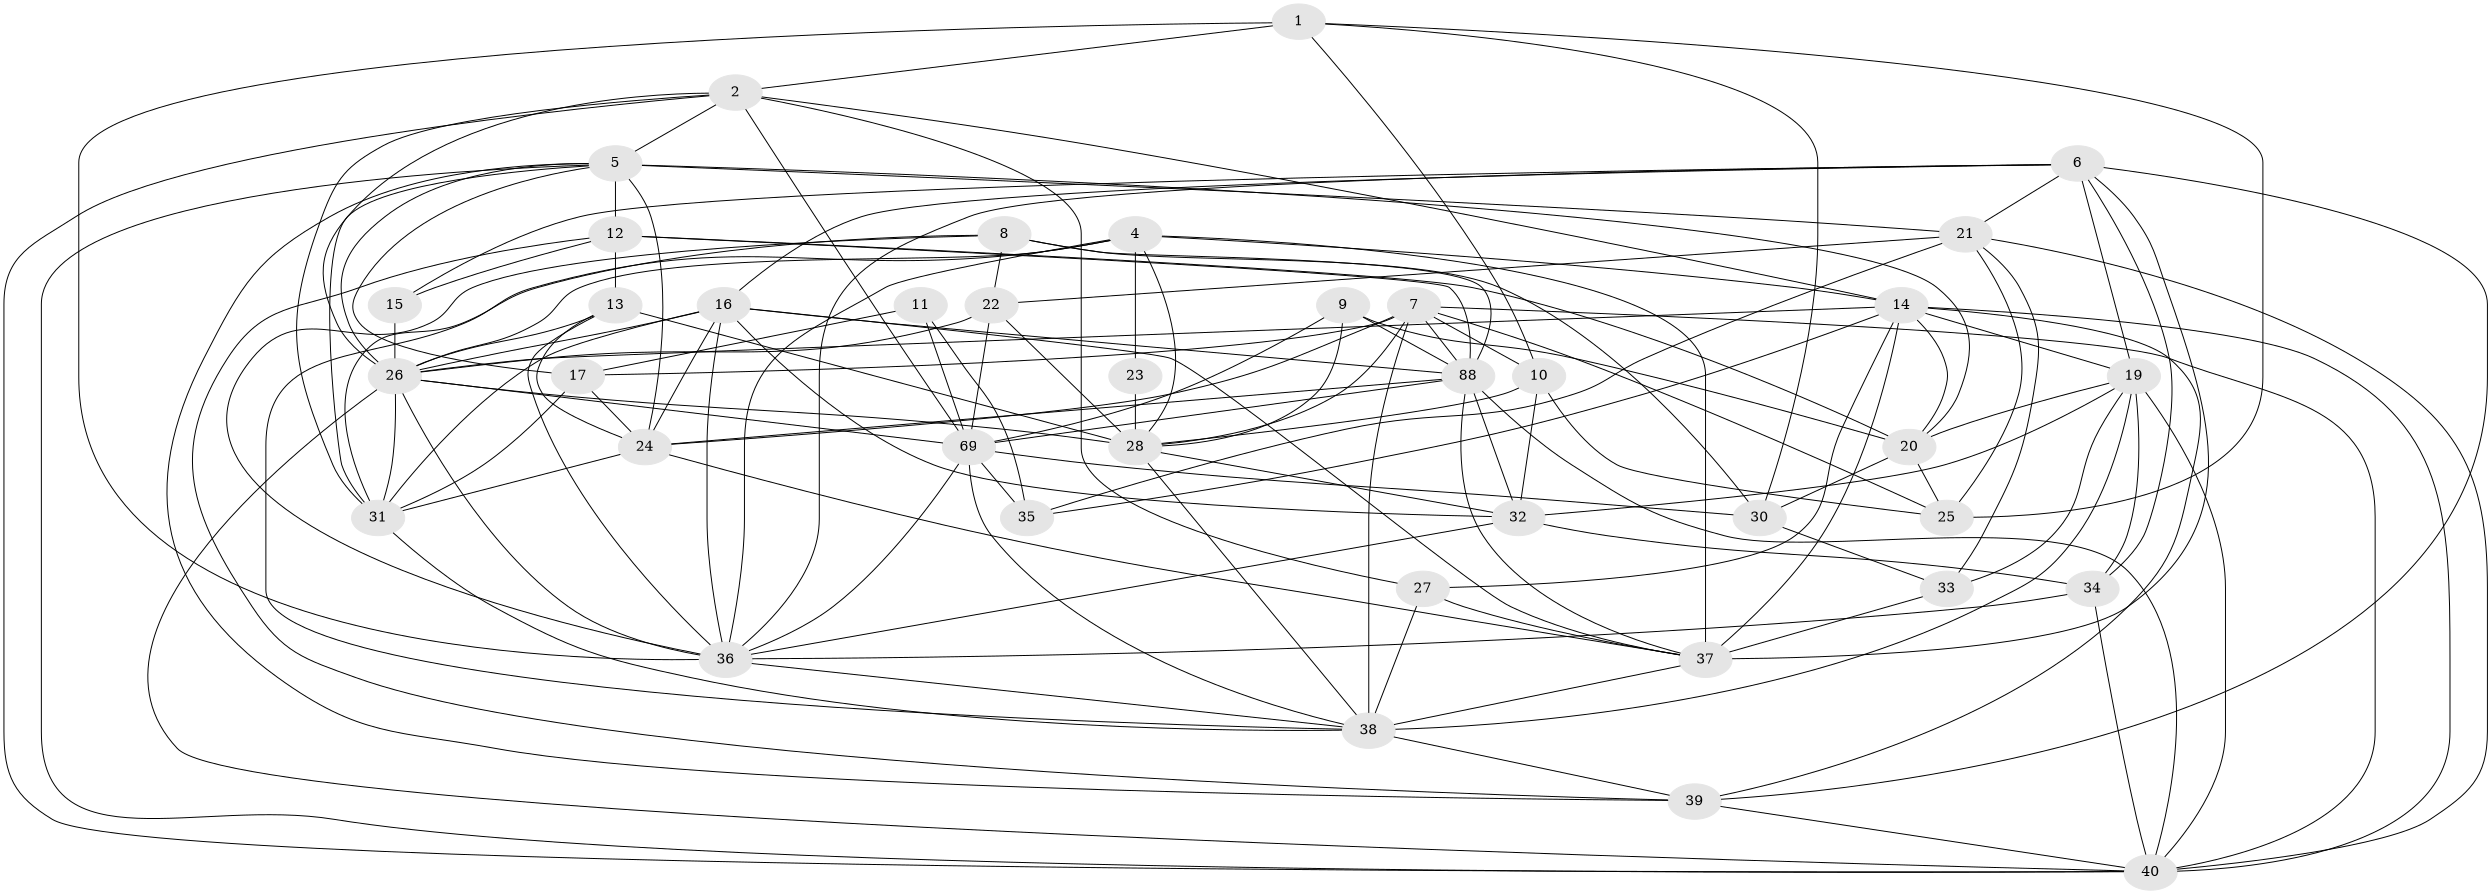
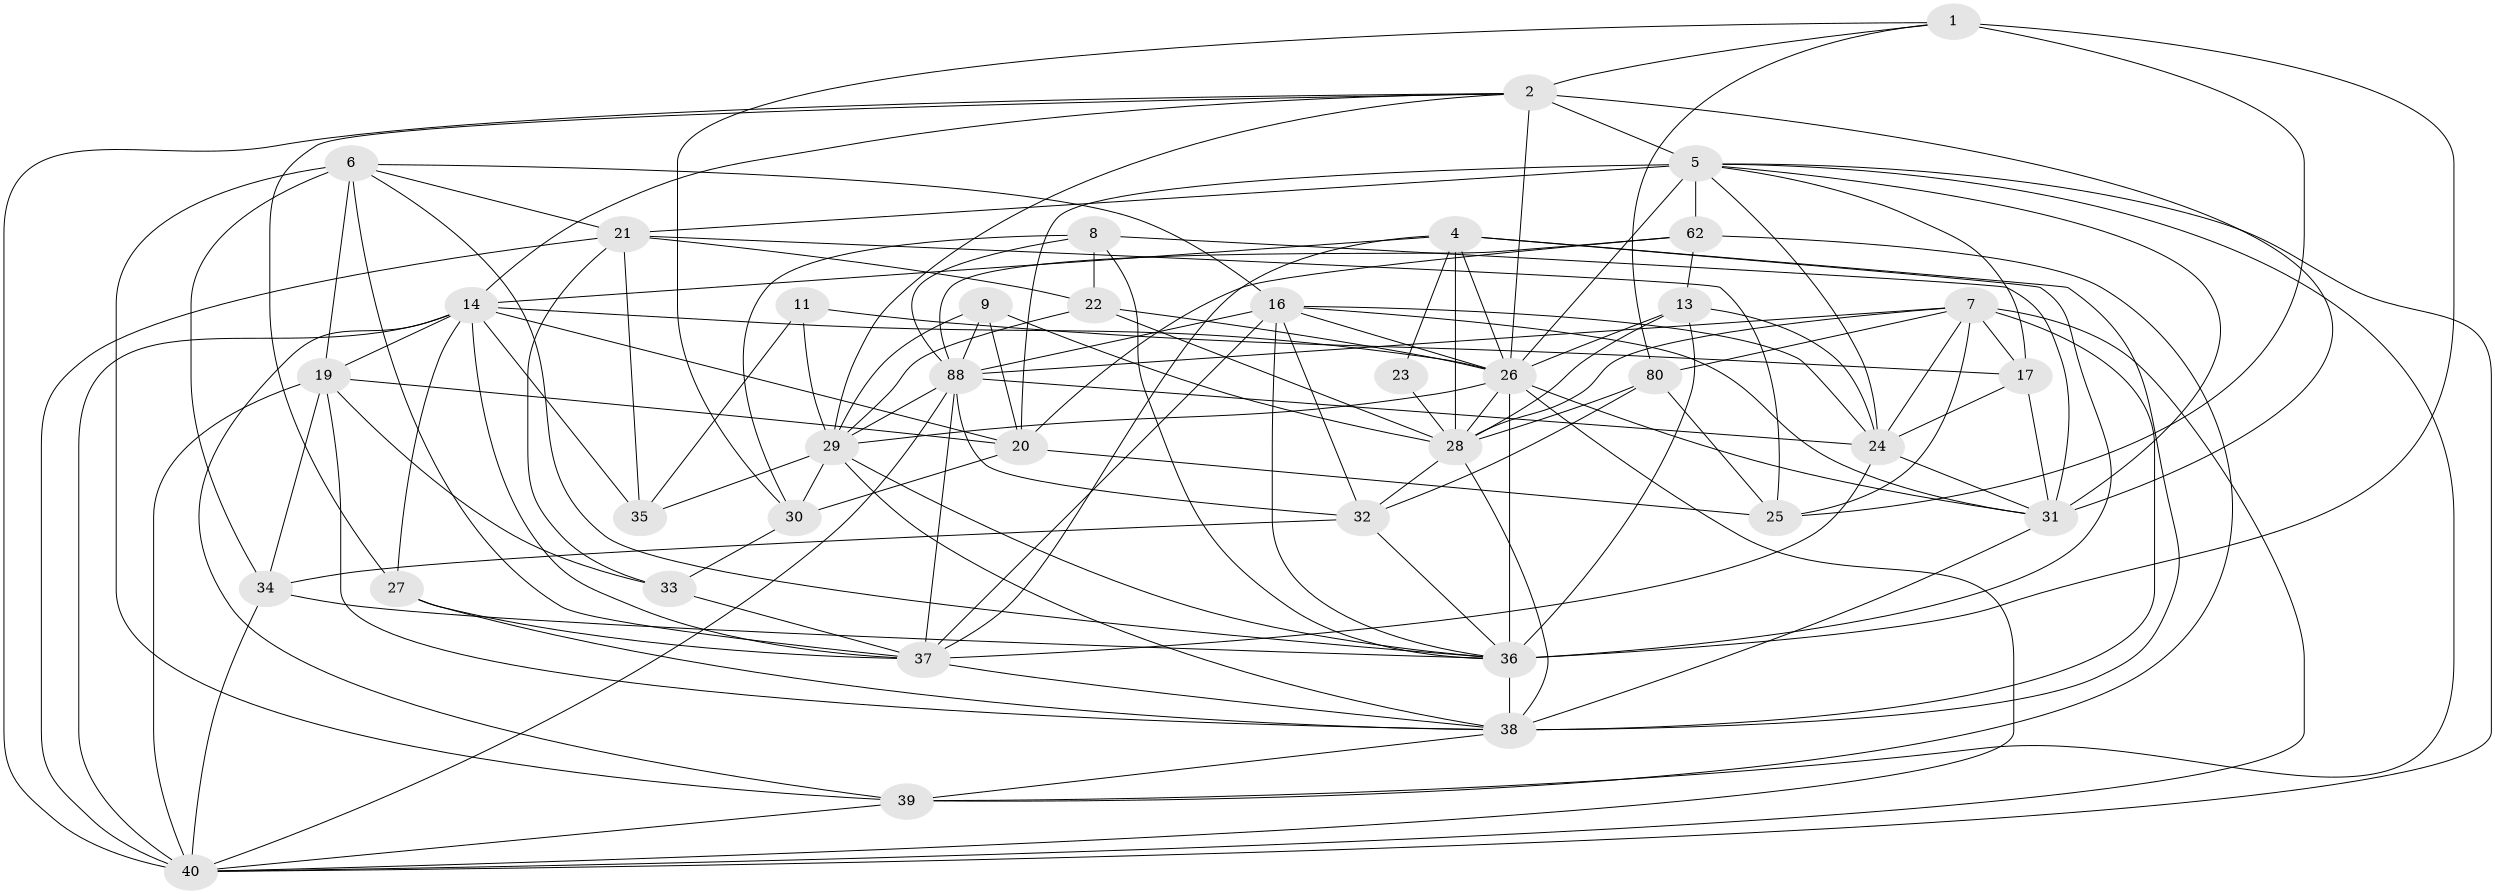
(615, 234) -> (1696, 234)
(395, 305) -> none
(1539, 376) -> (1655, 376)
(969, 447) -> (832, 447)
(1882, 477) -> none
